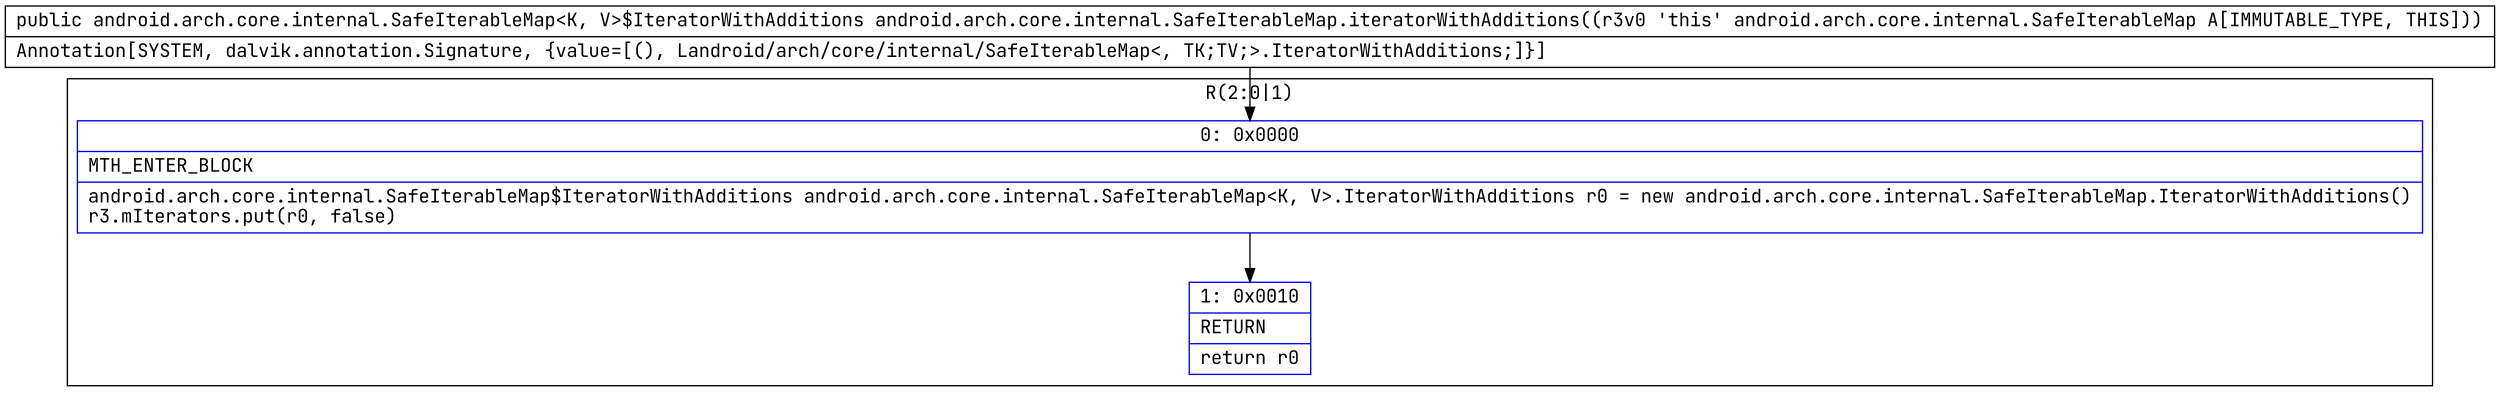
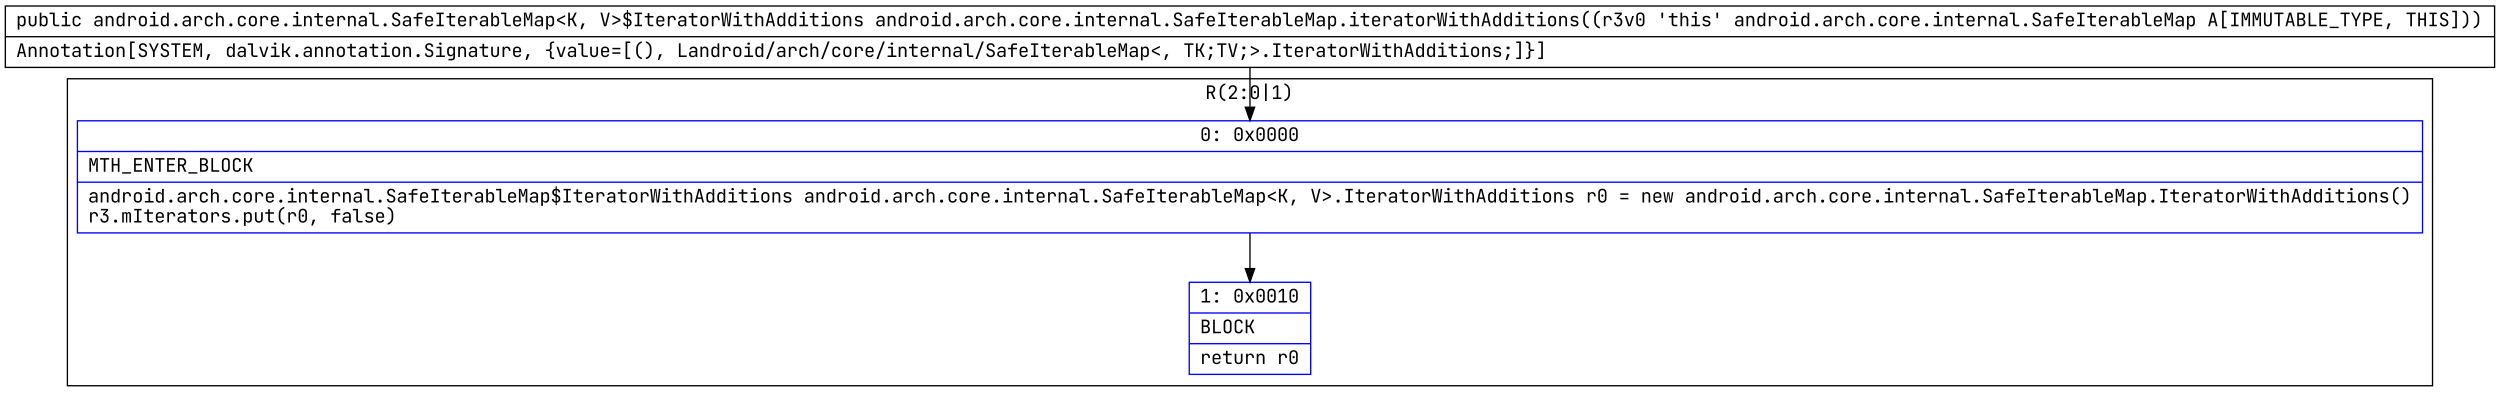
(1233, 328) -> (1228, 328)
